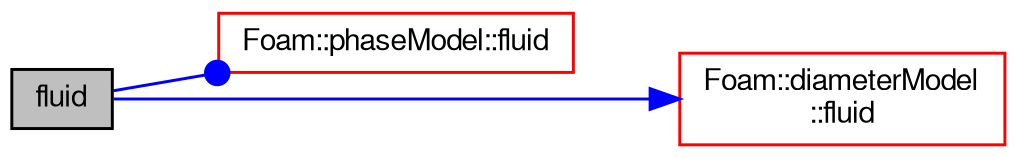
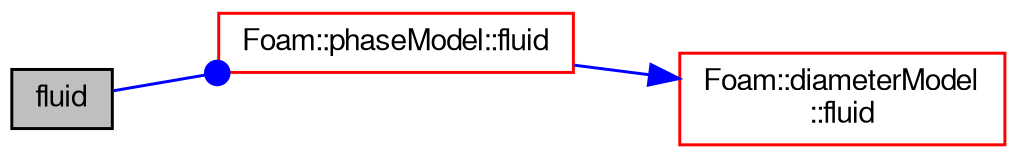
(382, 99) -> (612, 70)
